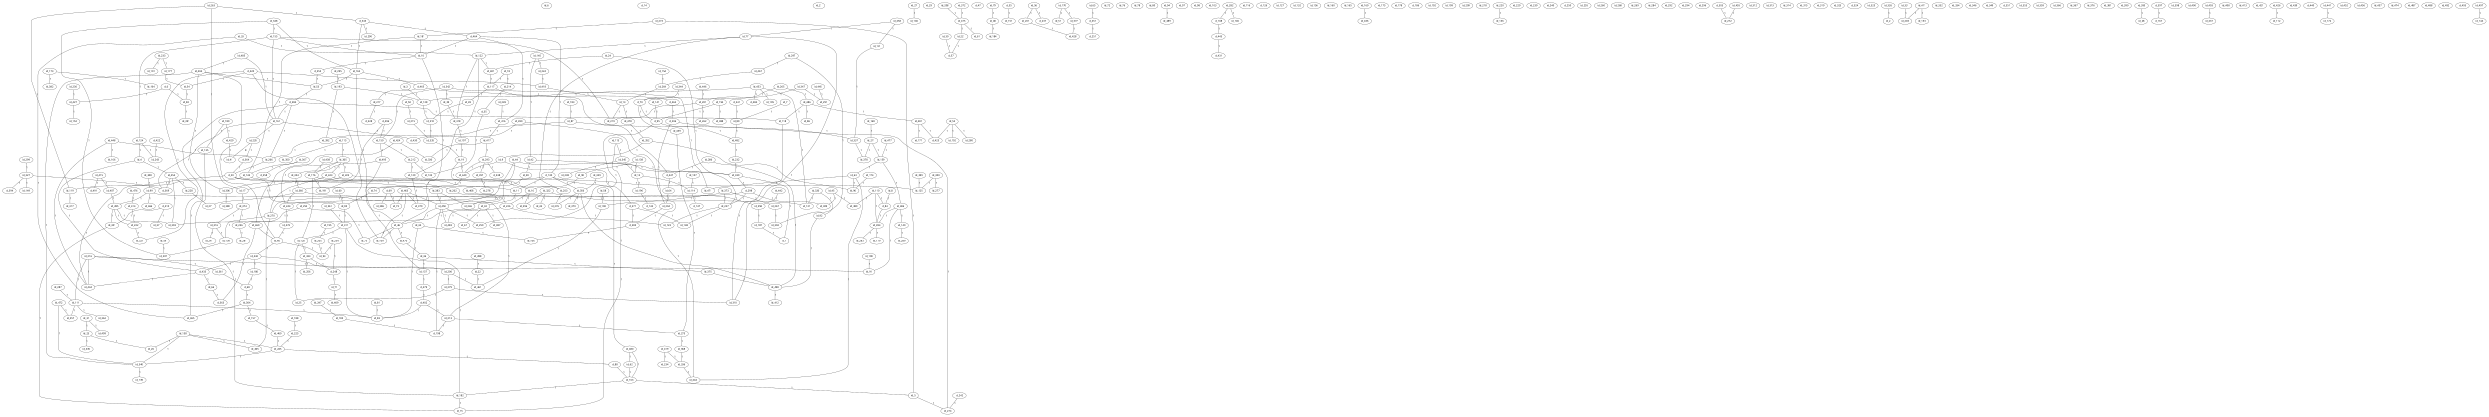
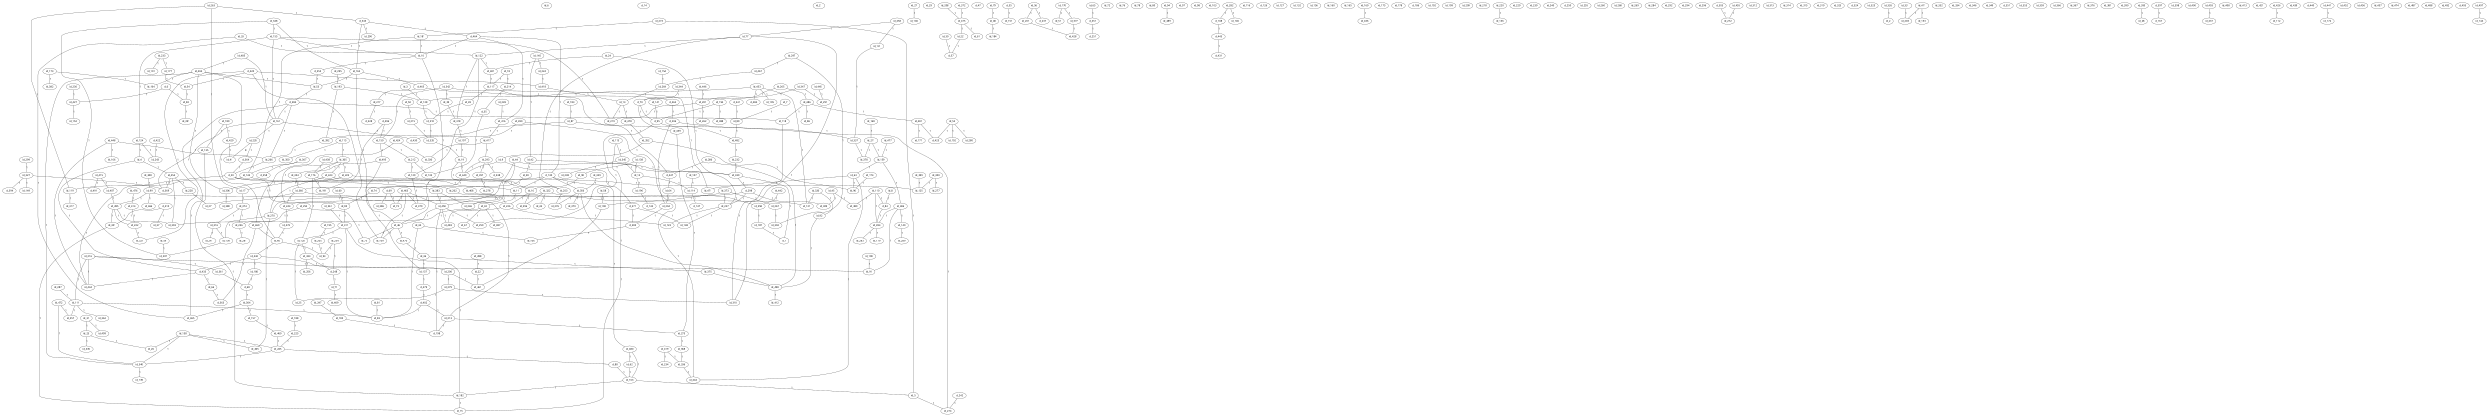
none -> (174, 77)
